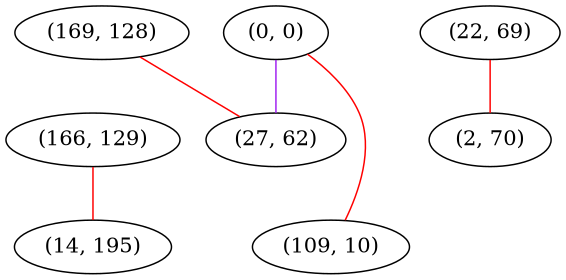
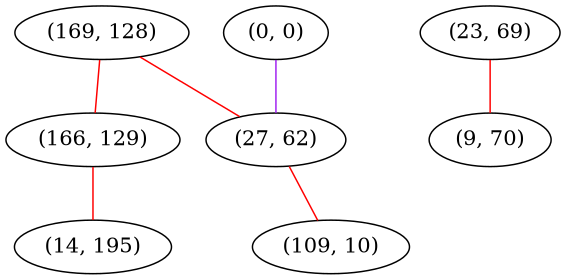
(490, 33) -> (490, 33)
none -> (97, 86)
(364, 128) -> (304, 193)
(490, 140) -> (490, 140)
